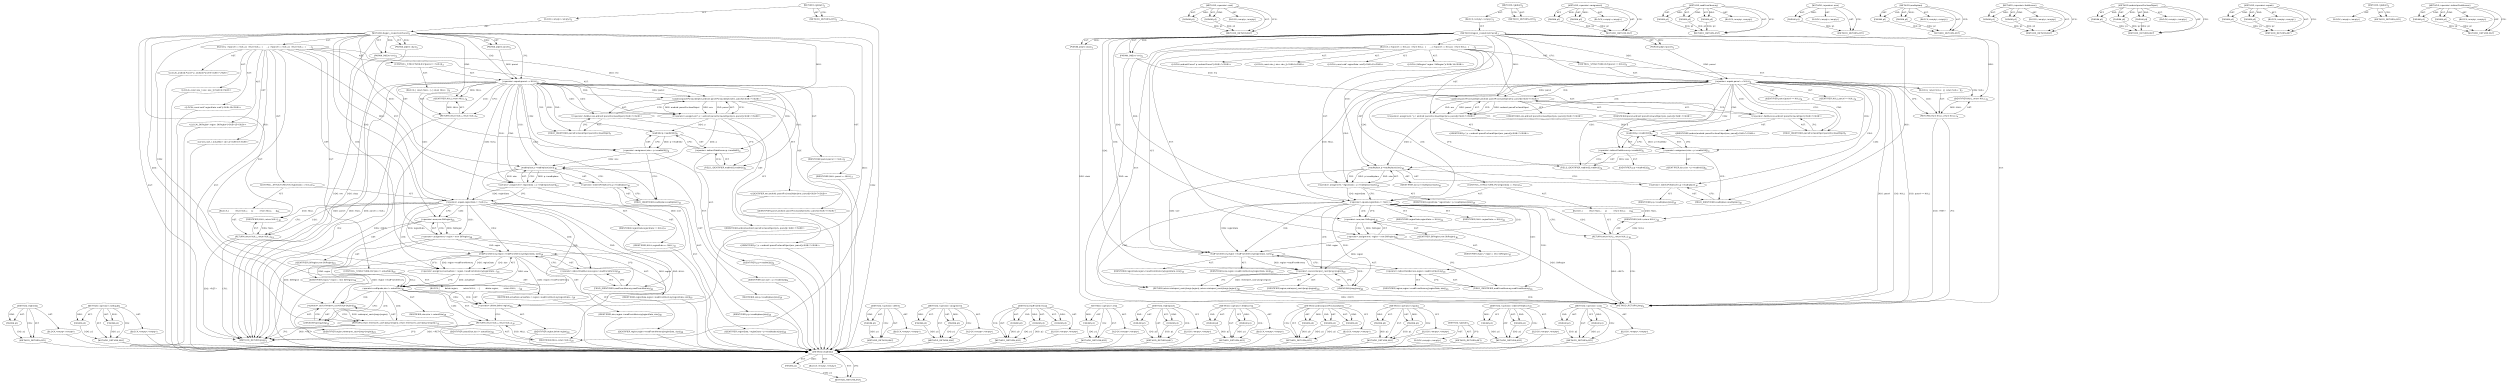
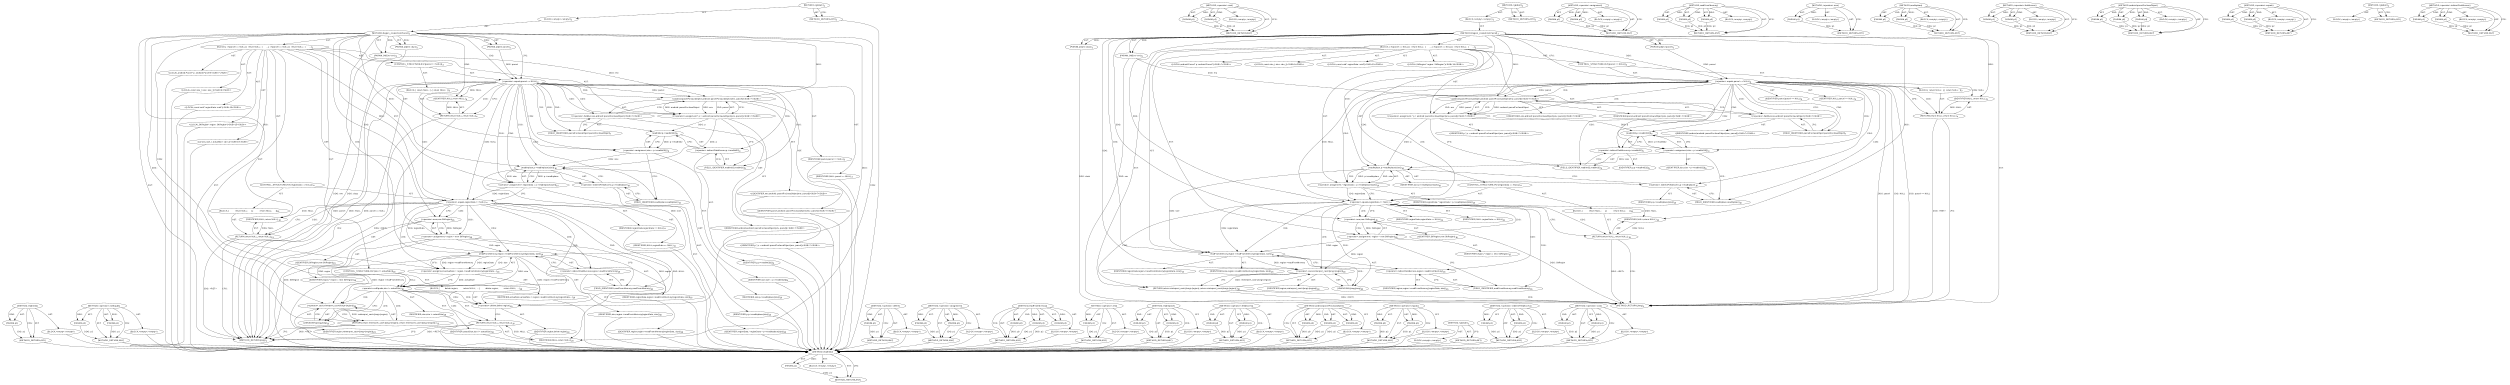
none -> (437, 307)
